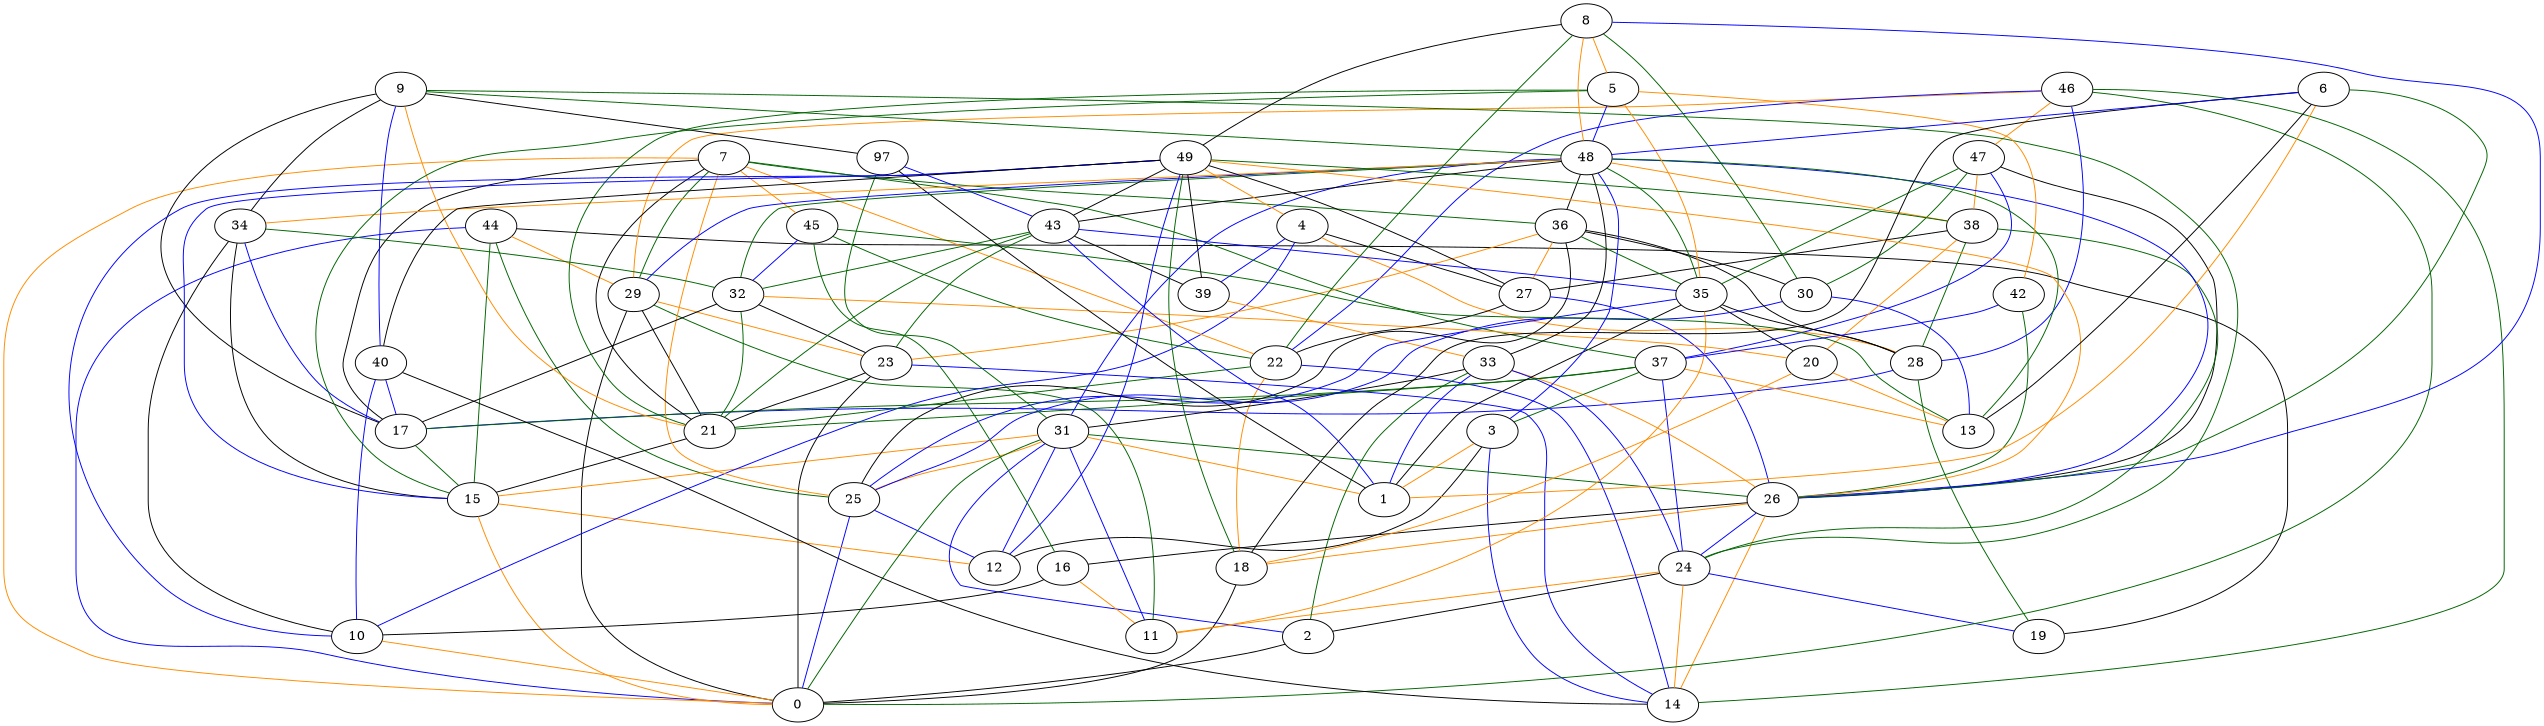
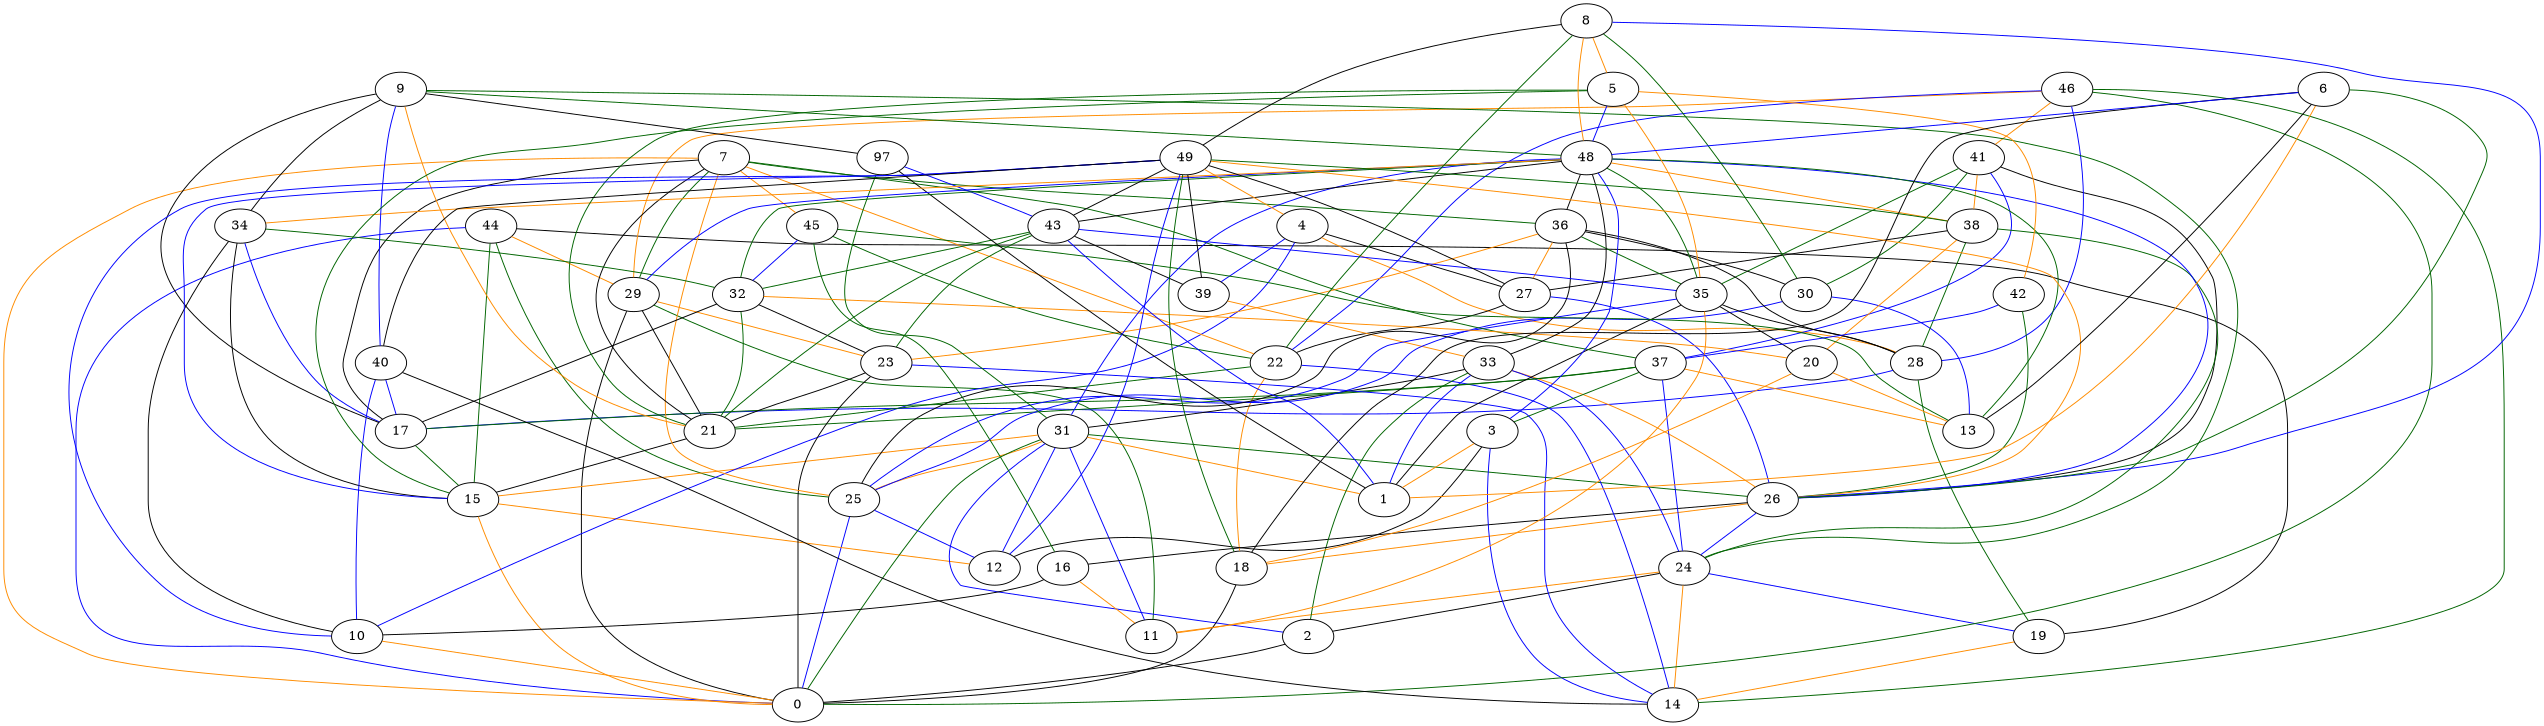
(1979, 158) -> (1979, 158)
(1723, 602) -> (1856, 671)
